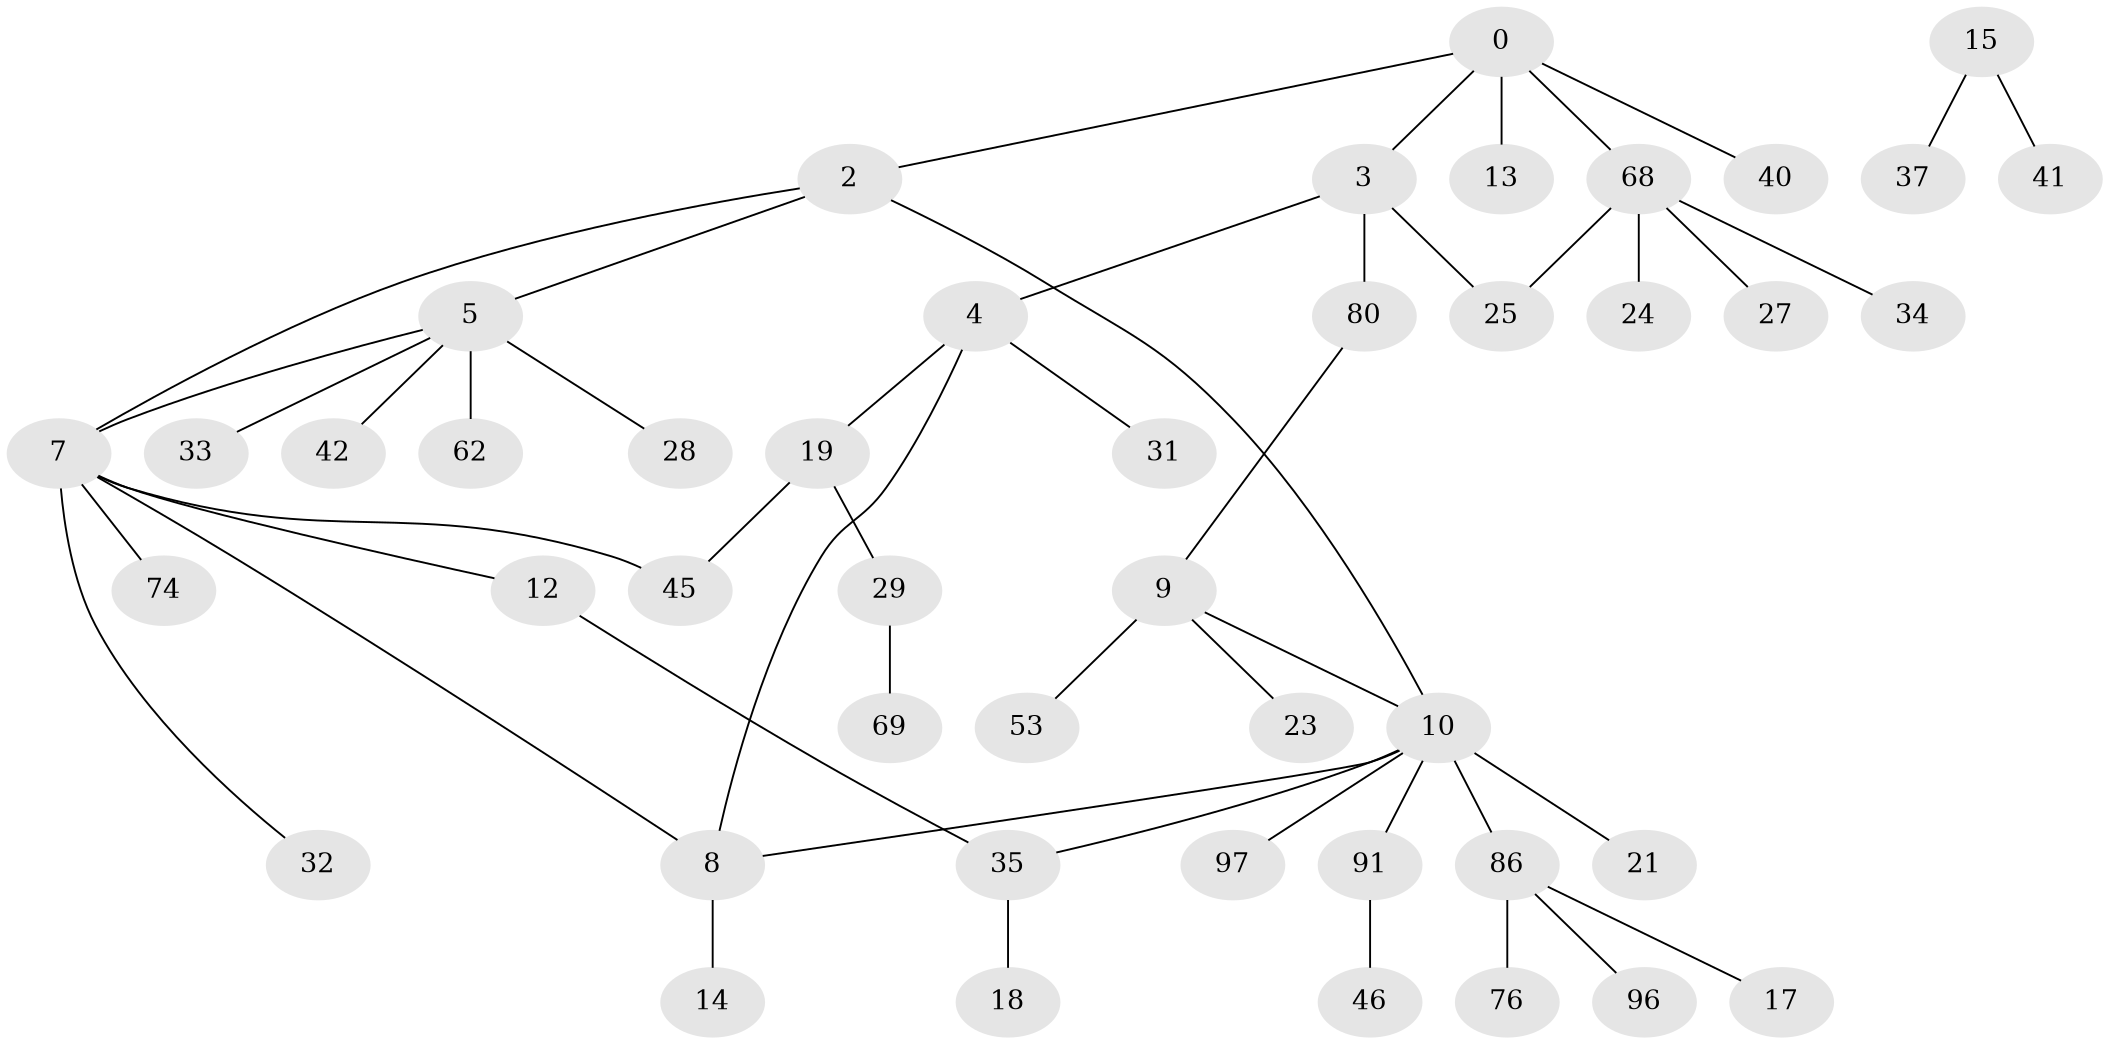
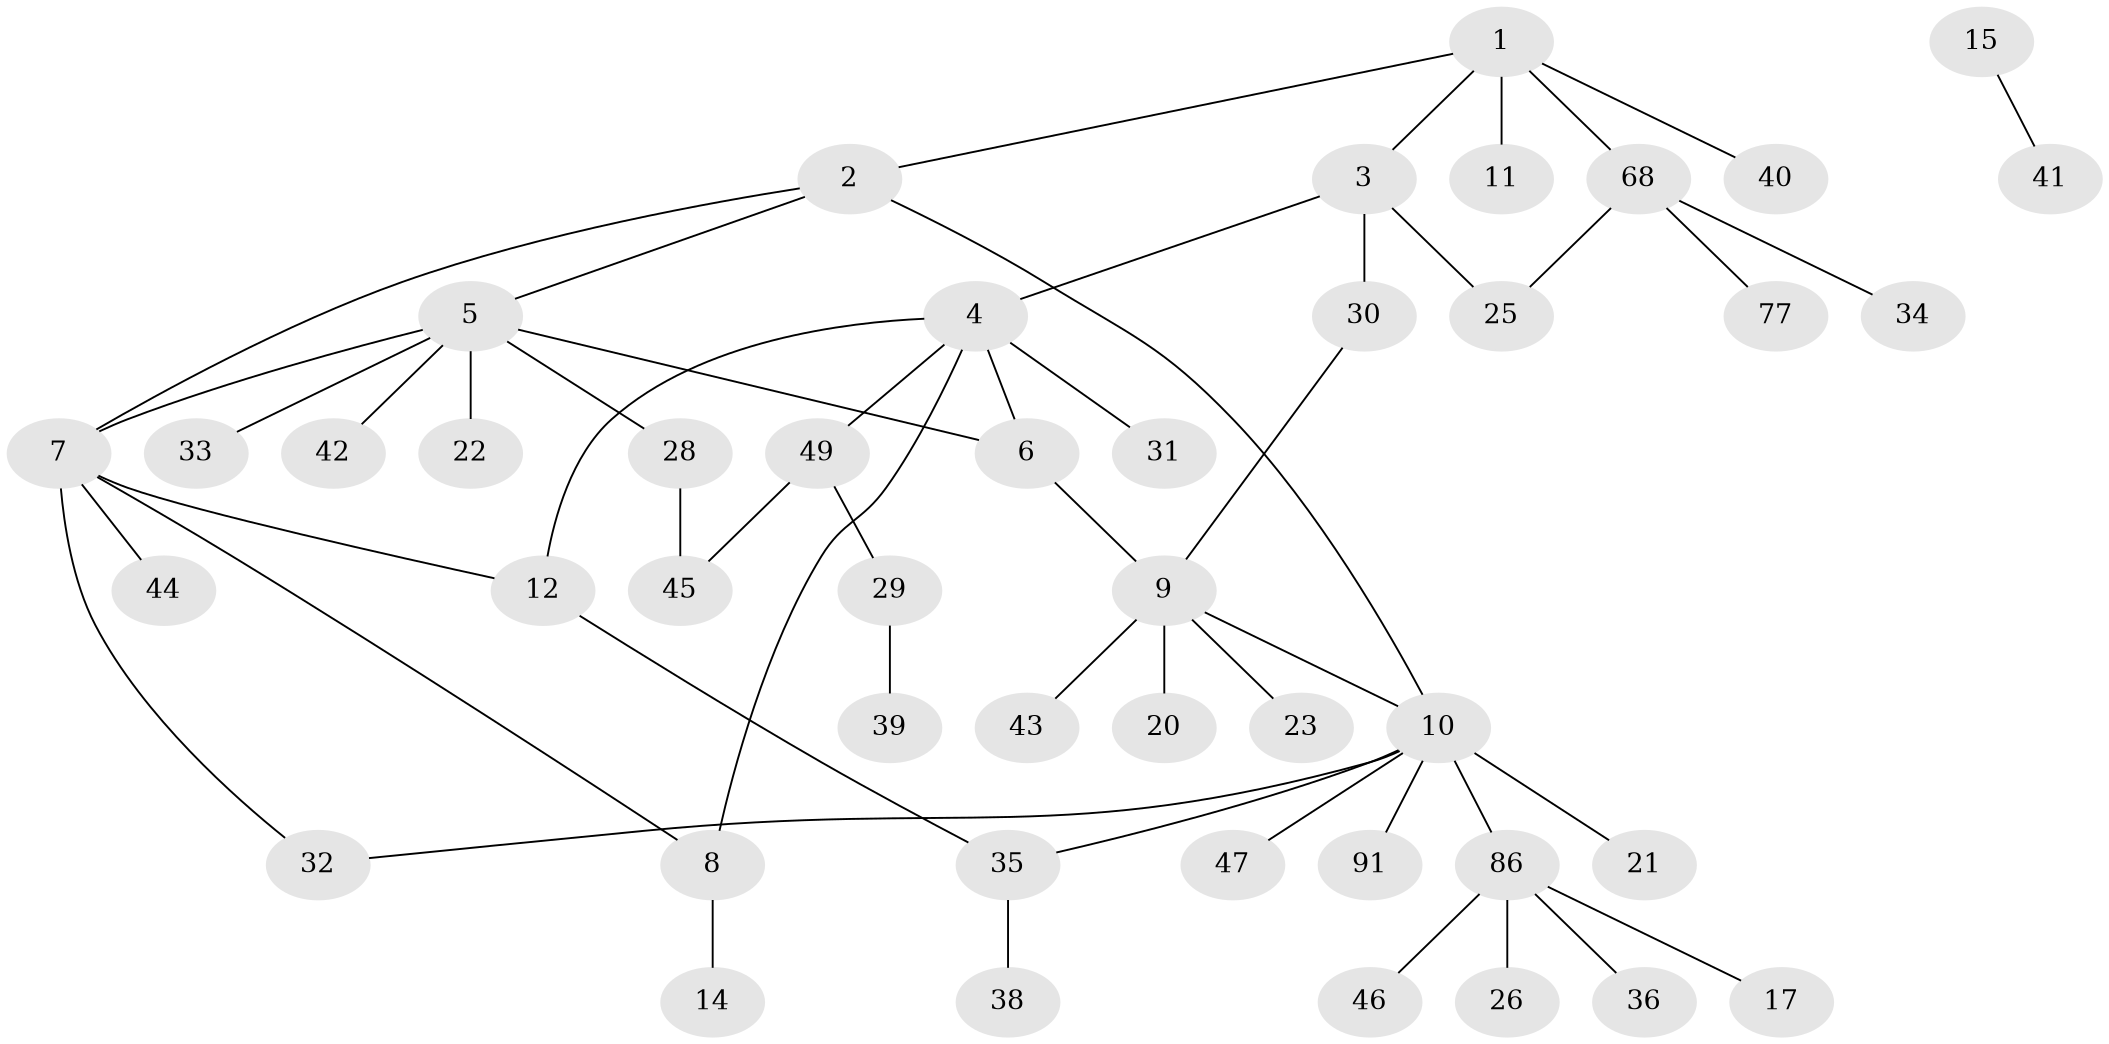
(1502, 42) -> (1502, 42)
(1502, 179) -> (1502, 179)
(1913, 179) -> none
(1364, 316) -> (1364, 316)
(1639, 316) -> none
(1776, 316) -> (1776, 316)
none -> (710, 361)
(471, 454) -> (471, 454)
(817, 454) -> (817, 454)
none -> (1027, 454)
(370, 522) -> (680, 522)
(164, 591) -> (164, 591)
(890, 728) -> (890, 728)
(1027, 728) -> (1027, 728)
none -> (1164, 728)
(1082, 809) -> (887, 819)
(1233, 865) -> (1233, 865)
(1370, 934) -> (1439, 934)
(1008, 1002) -> (1008, 1002)
(1507, 1002) -> (1507, 1002)
(1644, 1002) -> (1644, 1002)
